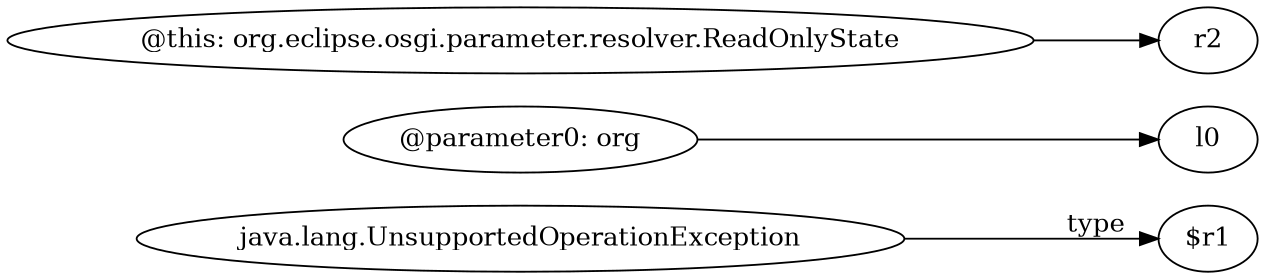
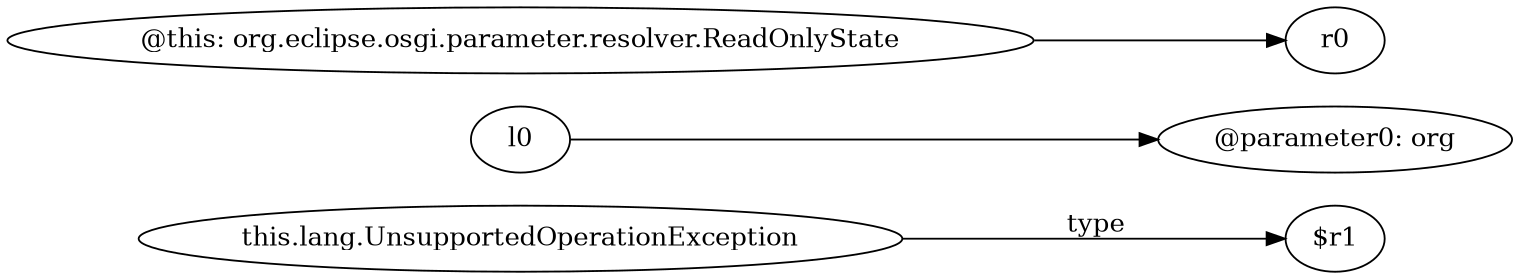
(1208, 40) -> (1335, 40)
(919, 140) -> (855, 140)
(521, 239) -> (521, 239)
